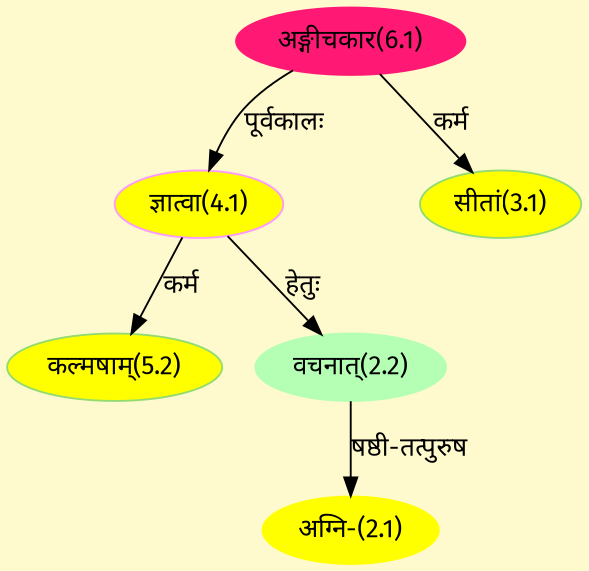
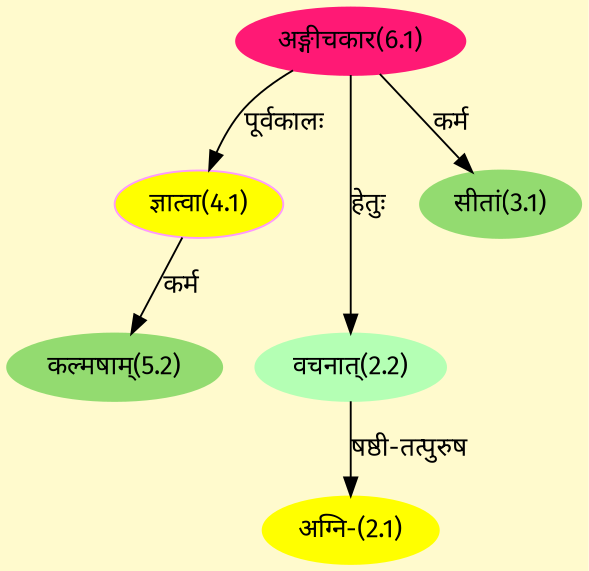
(501, 204) -> (501, 204)
(268, 278) -> (351, 195)
(115, 367) -> (115, 367)
